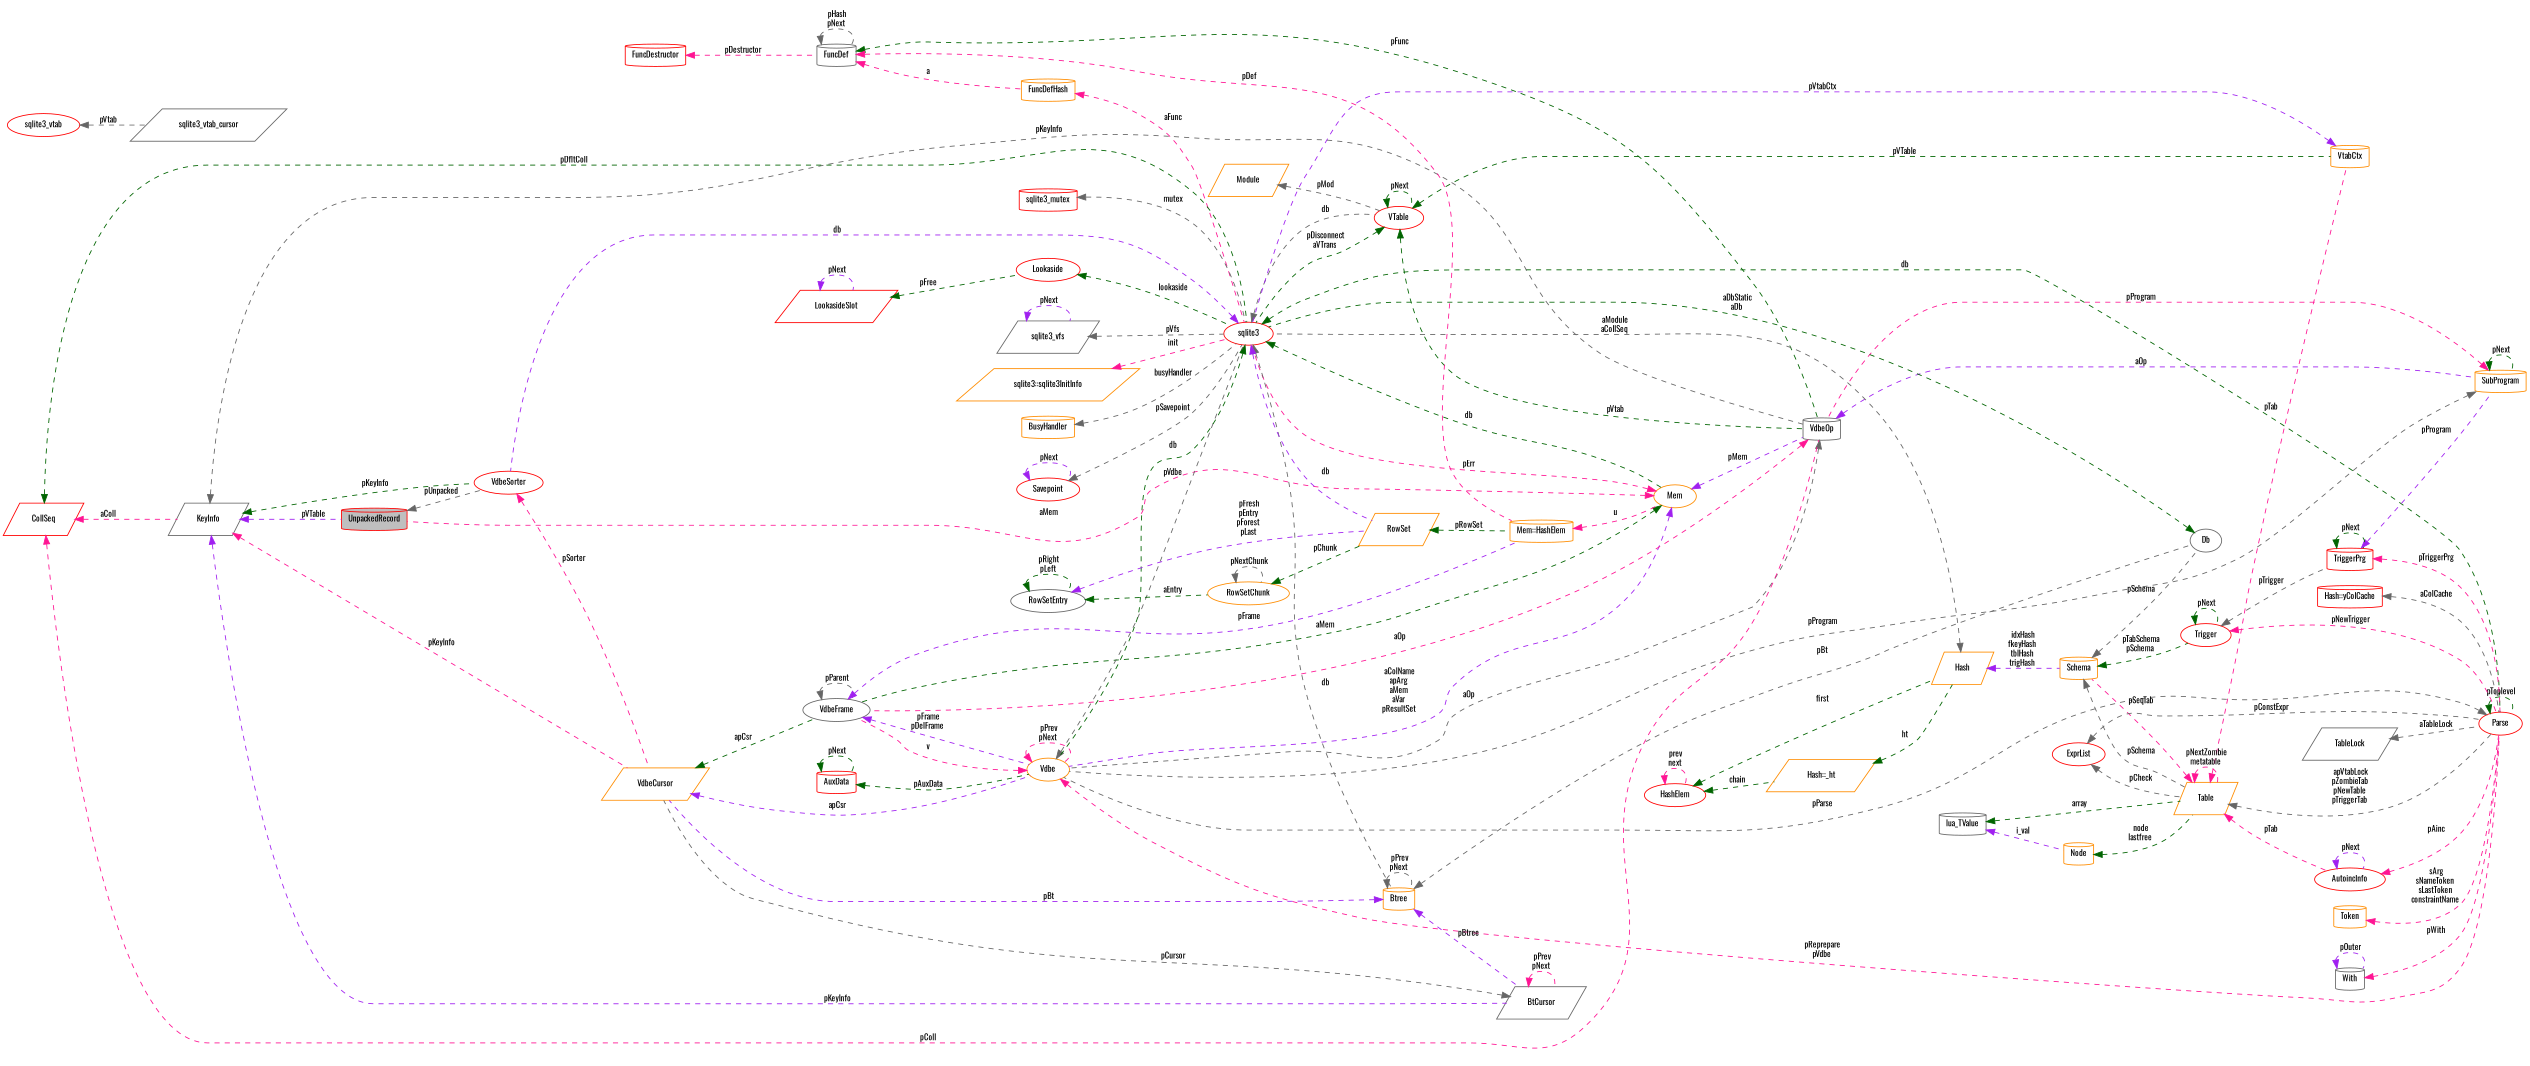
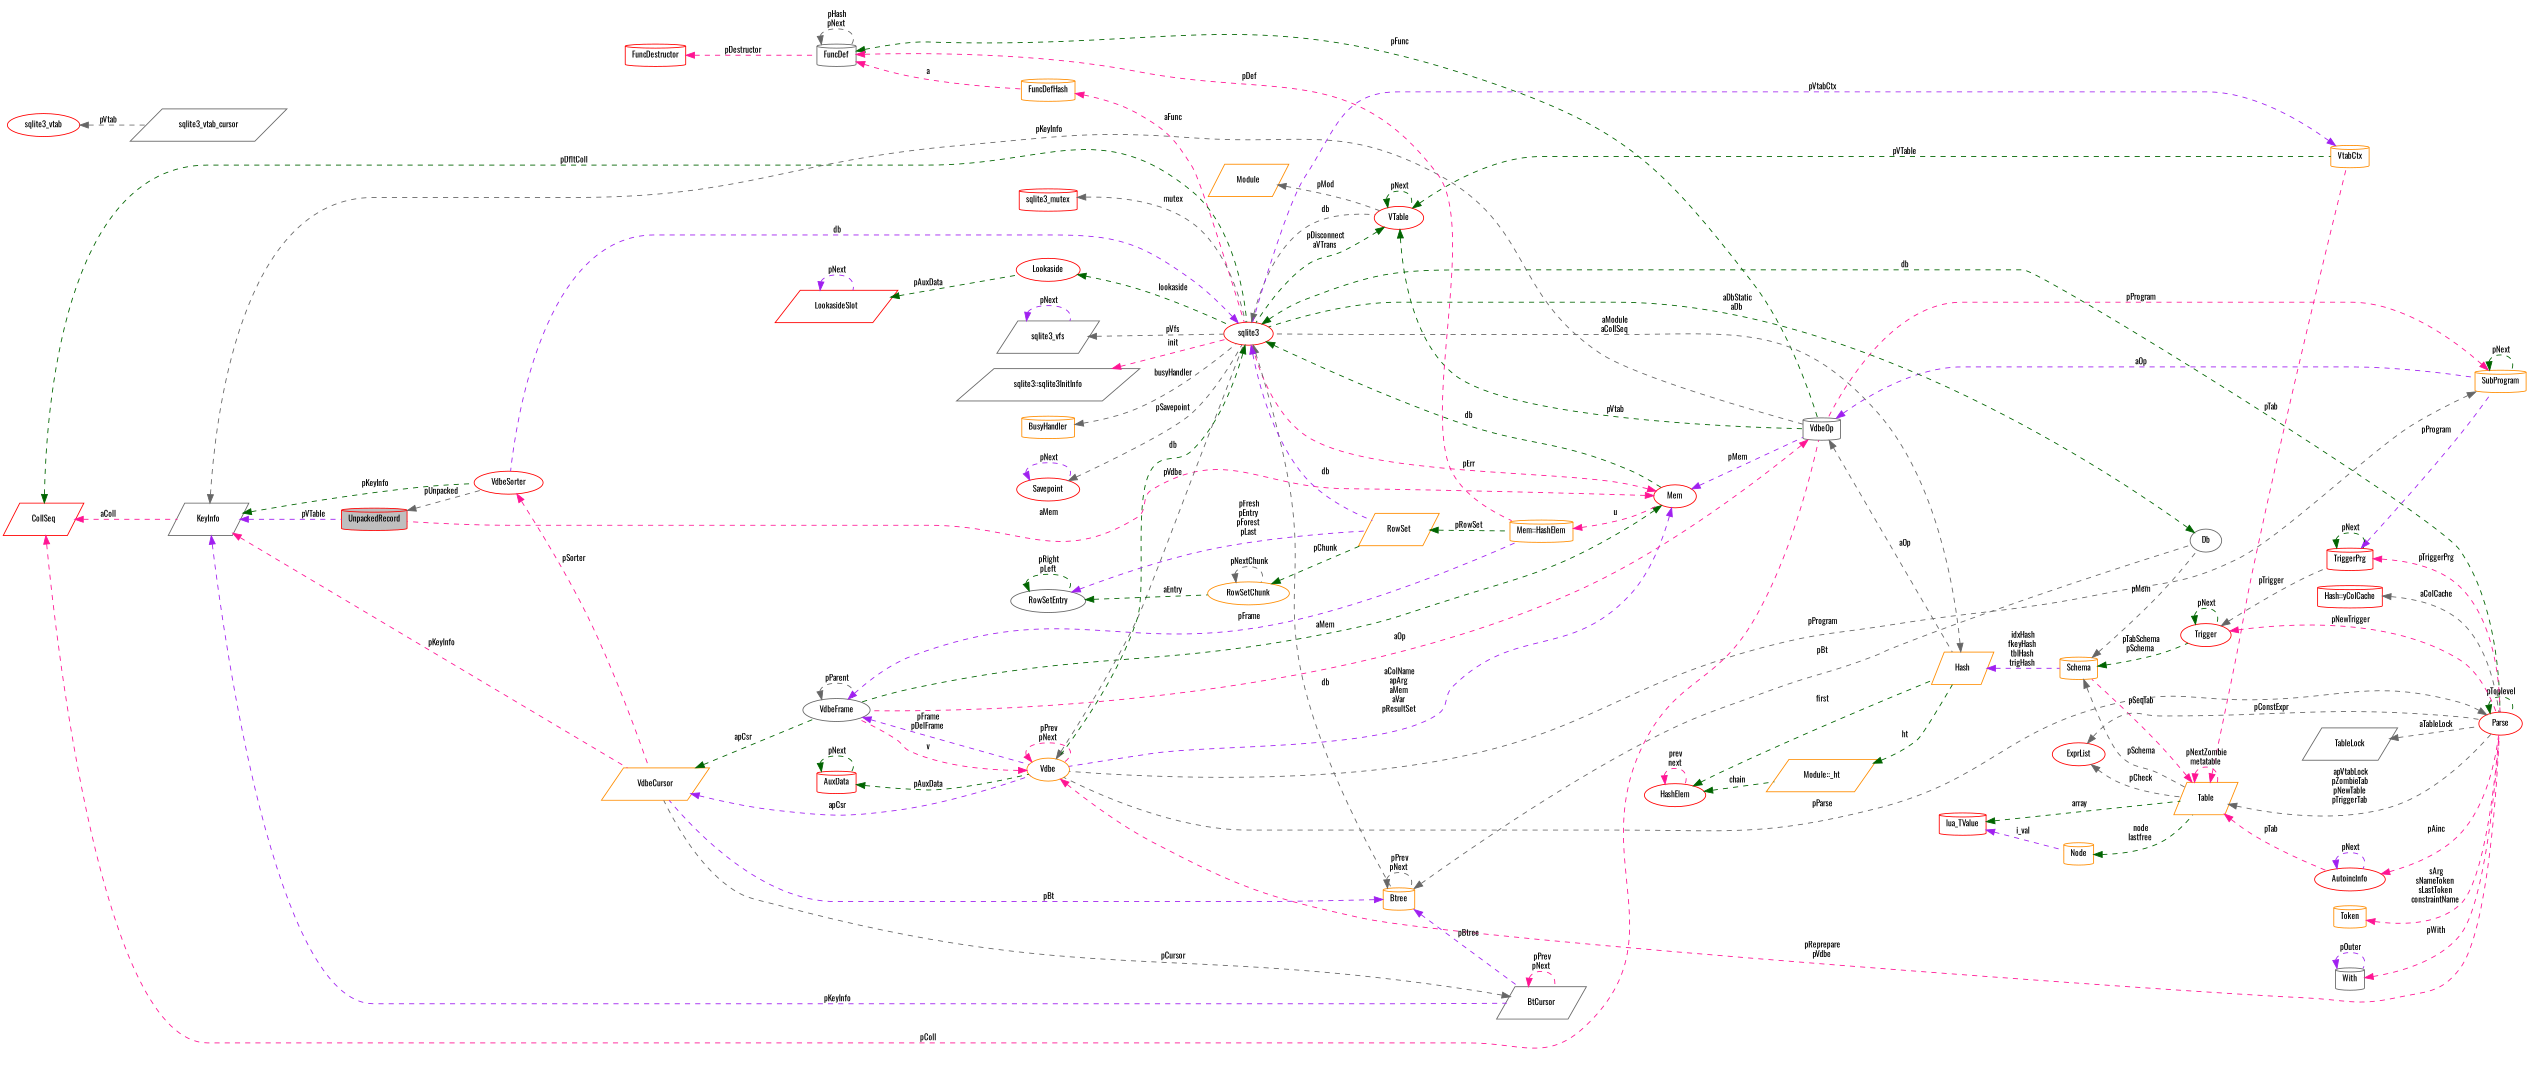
(928, 283) -> (928, 283)
(1048, 385) -> (1048, 385)
(1675, 496) -> (1675, 496)
(2140, 590) -> (2140, 590)
(1494, 696) -> (1893, 550)
(1822, 776) -> (1822, 776)
(1963, 824) -> (1963, 824)
